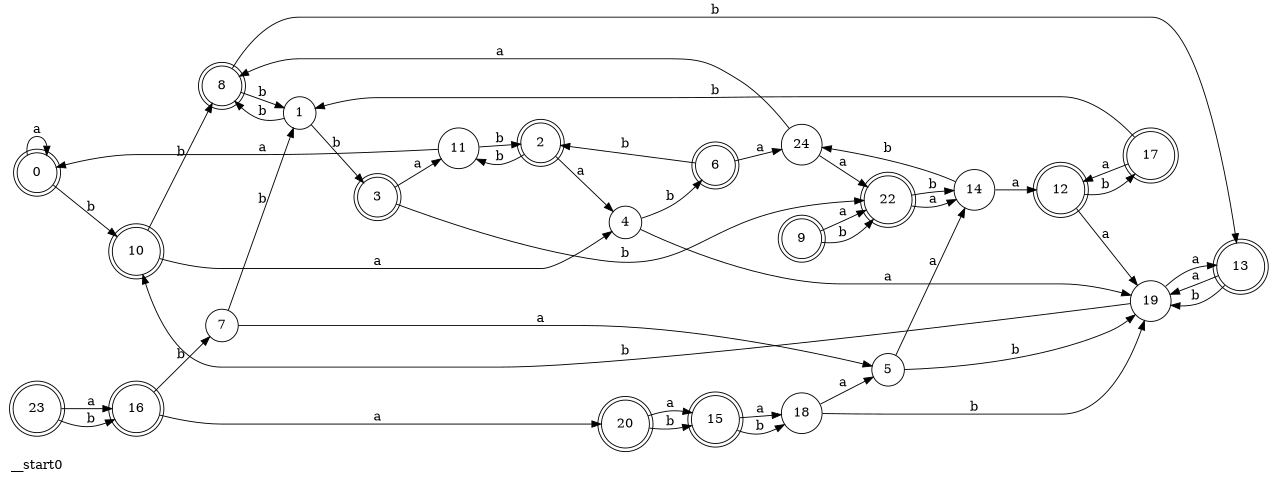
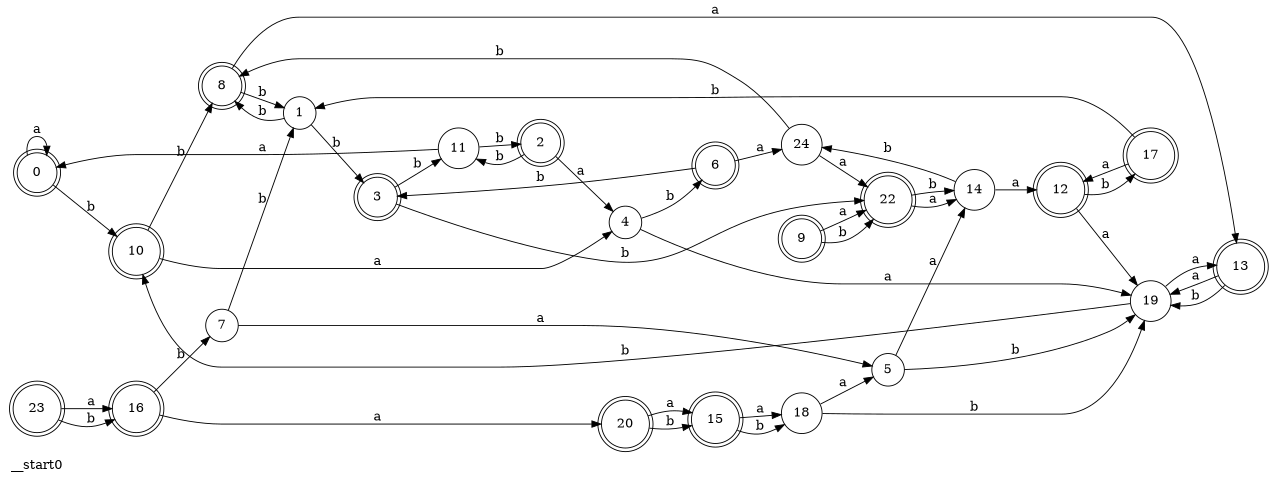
(715, 10) -> (715, 10)
(500, 52) -> (500, 52)
(633, 155) -> (551, 185)
(418, 164) -> (418, 164)
